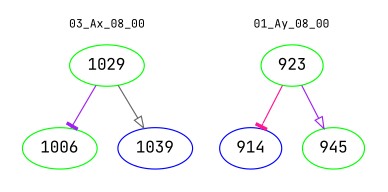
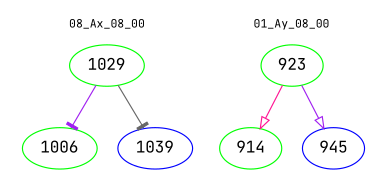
(108, 25) -> (108, 25)
(128, 102) -> (129, 104)
(273, 104) -> (274, 102)
(251, 148) -> (251, 148)
(334, 148) -> (334, 148)
